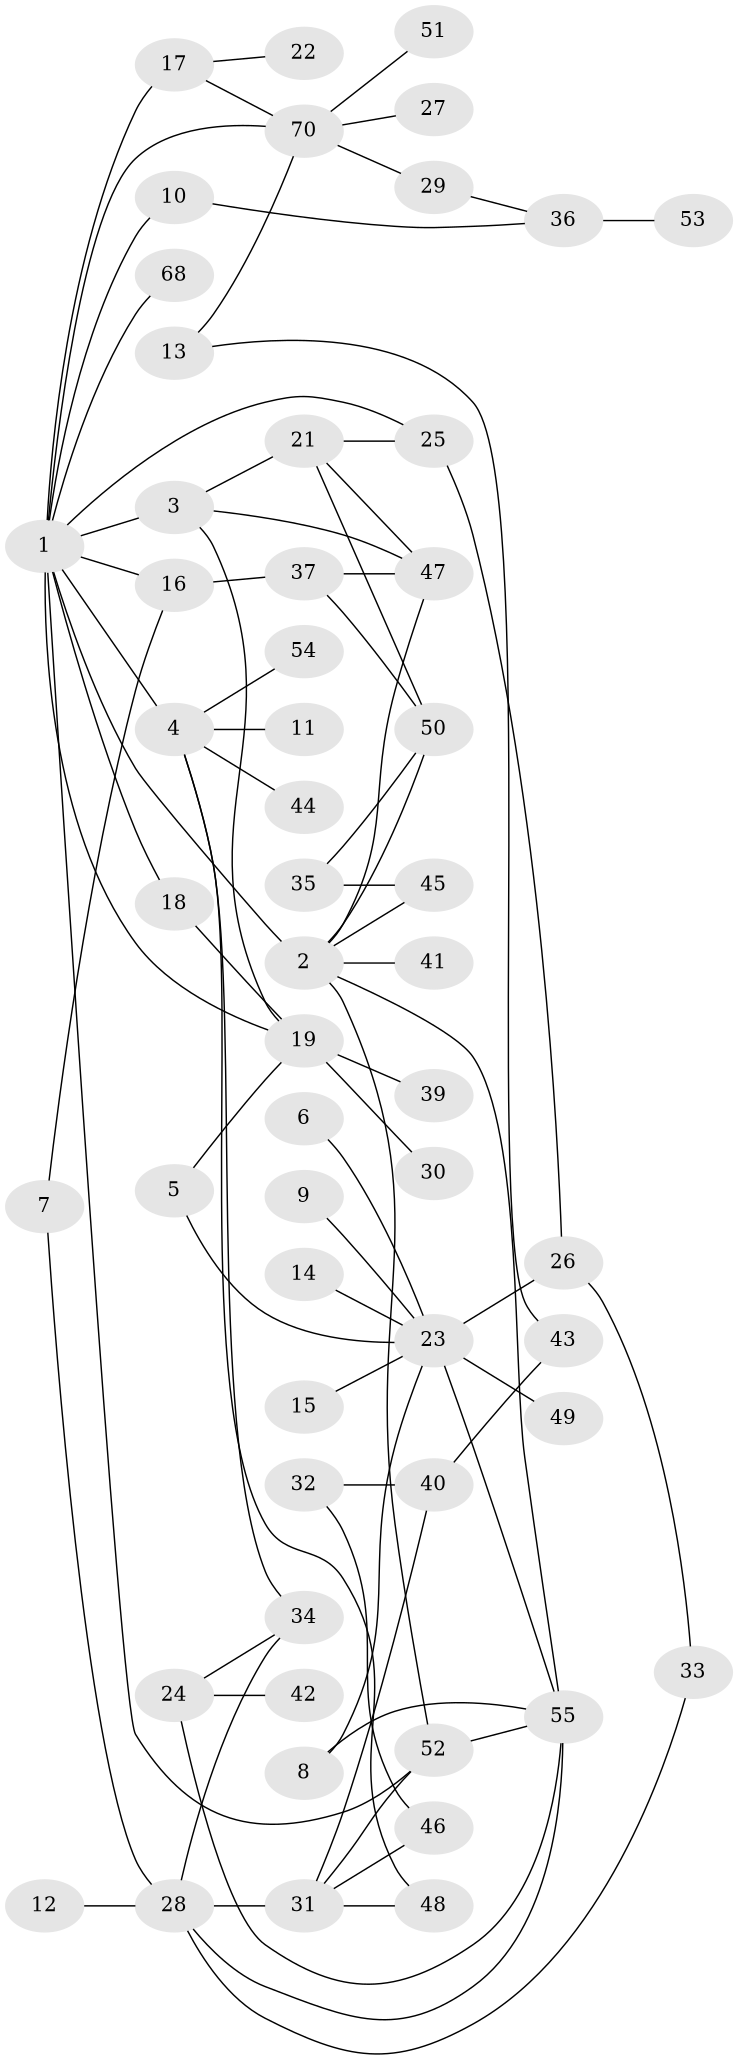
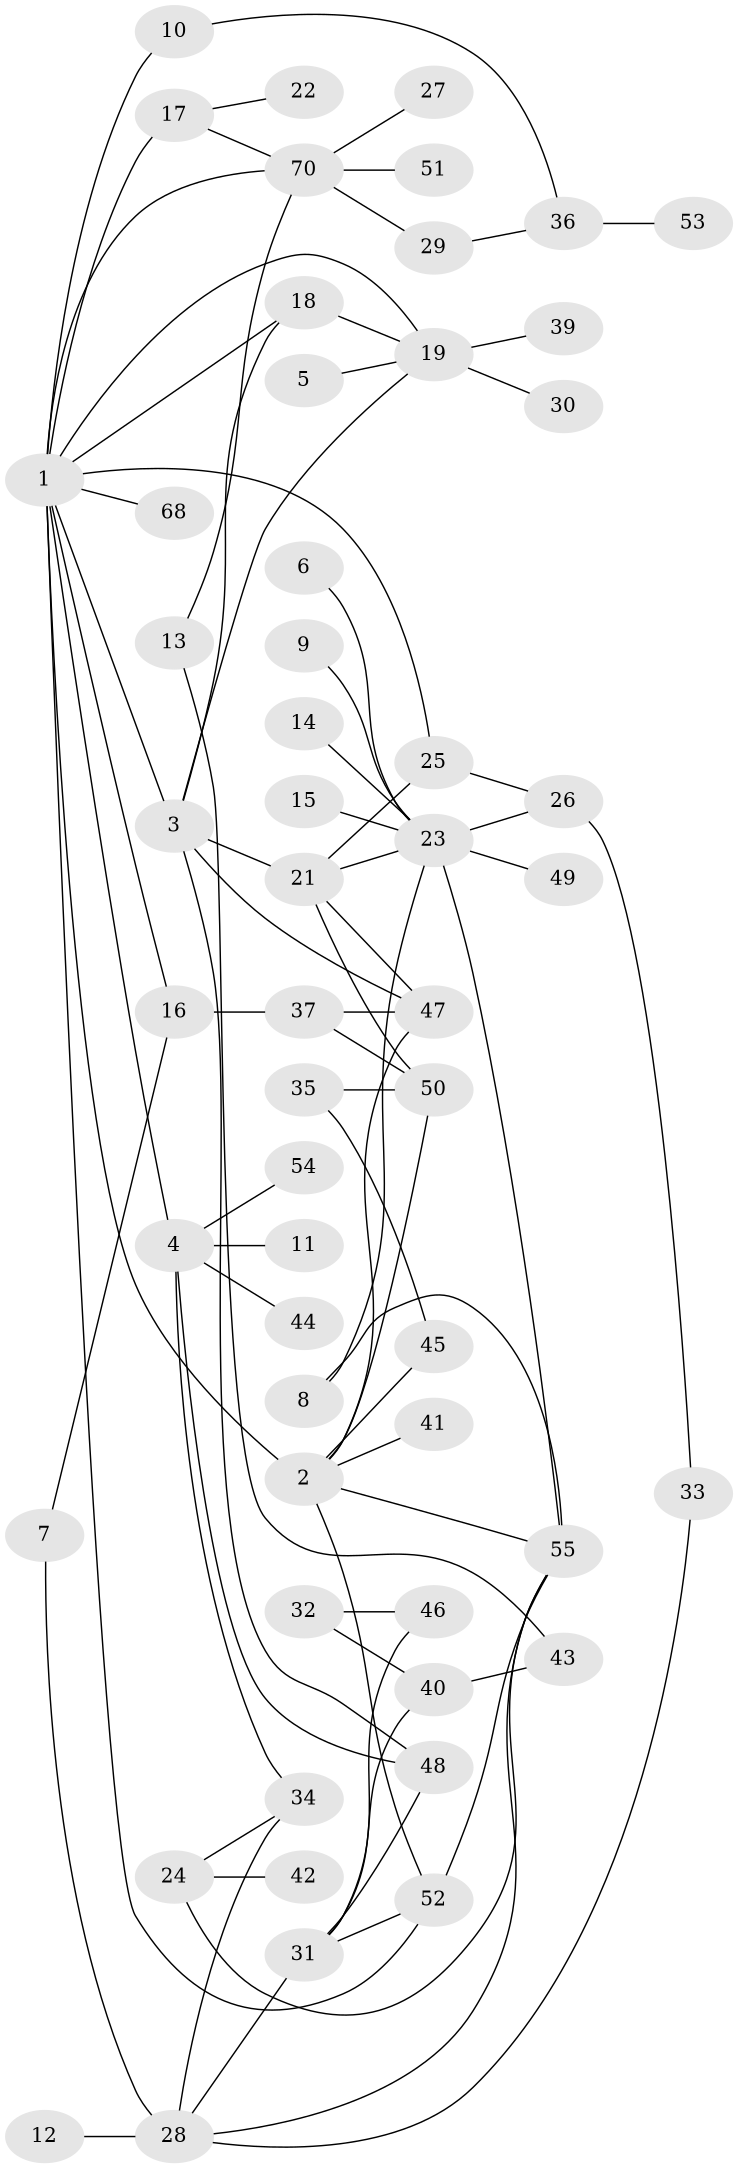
none -> (225, 559)
(268, 1315) -> (369, 860)
none -> (221, 1339)
